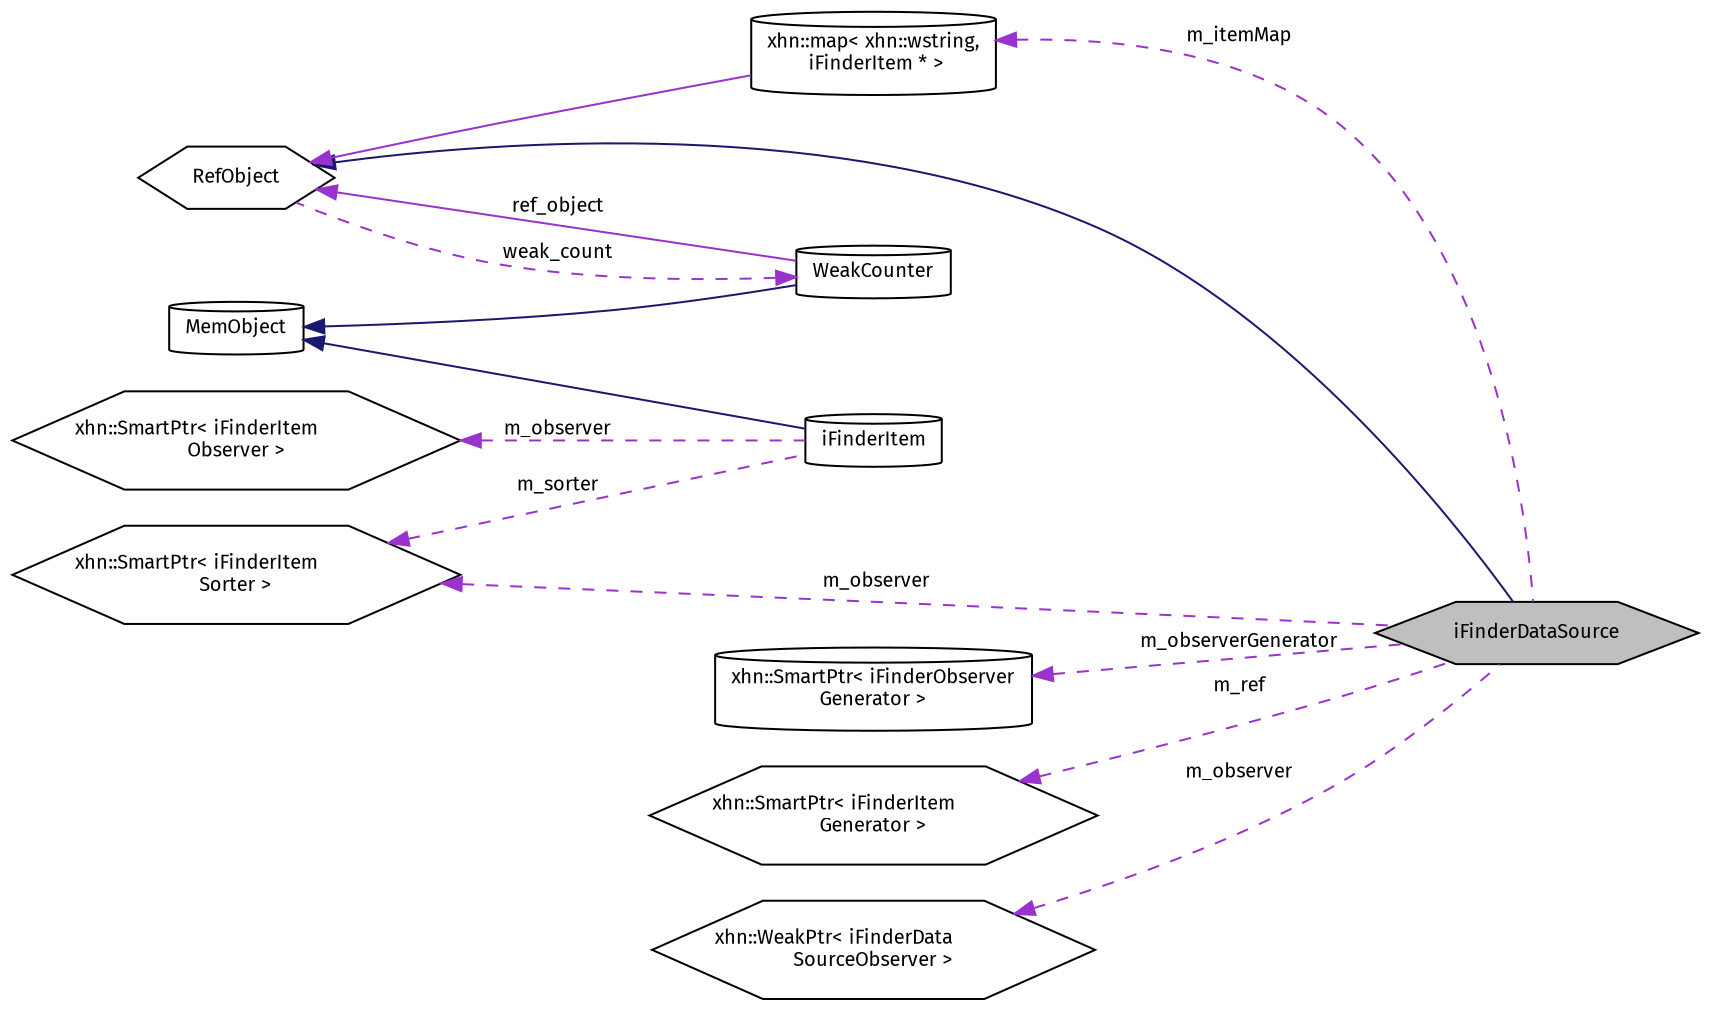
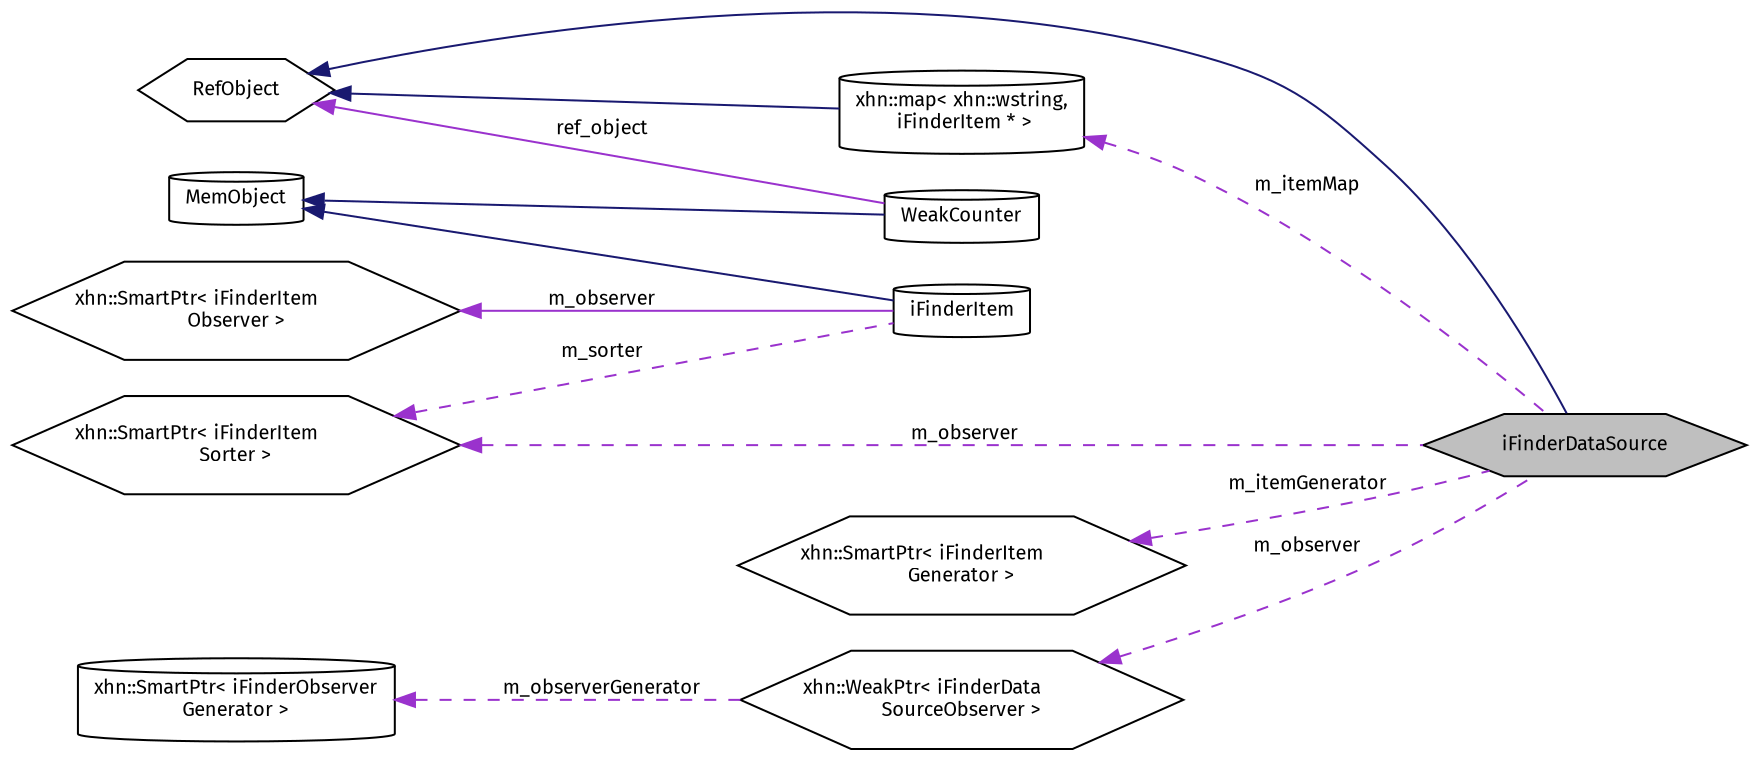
(540, 115) -> (595, 101)
(531, 269) -> none
(643, 440) -> (687, 311)
(1228, 659) -> (578, 700)
(1236, 686) -> (1304, 484)
